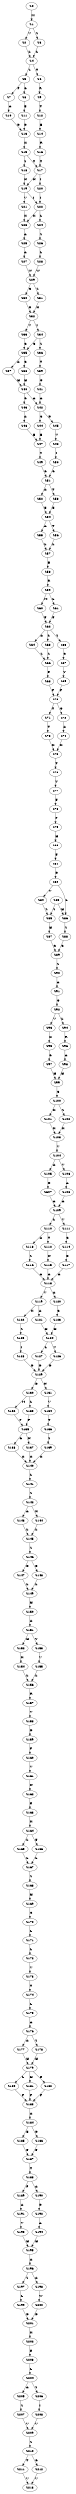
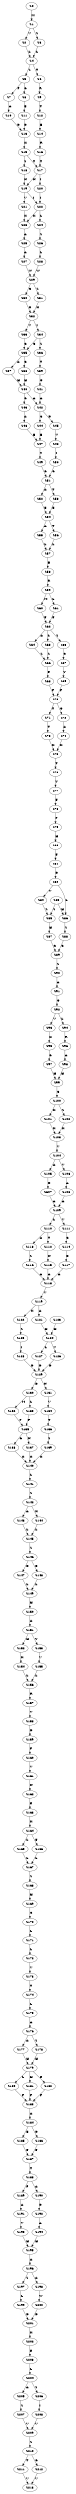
(57, 1302) -> none
